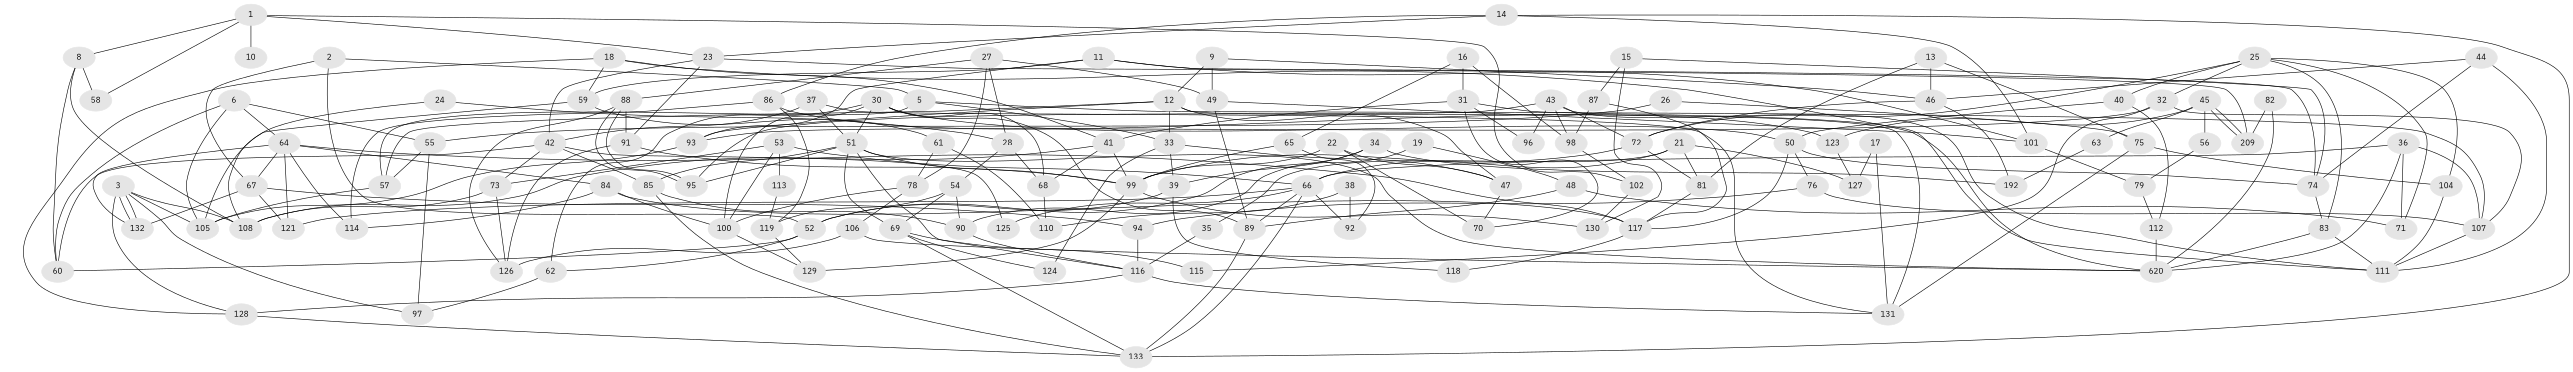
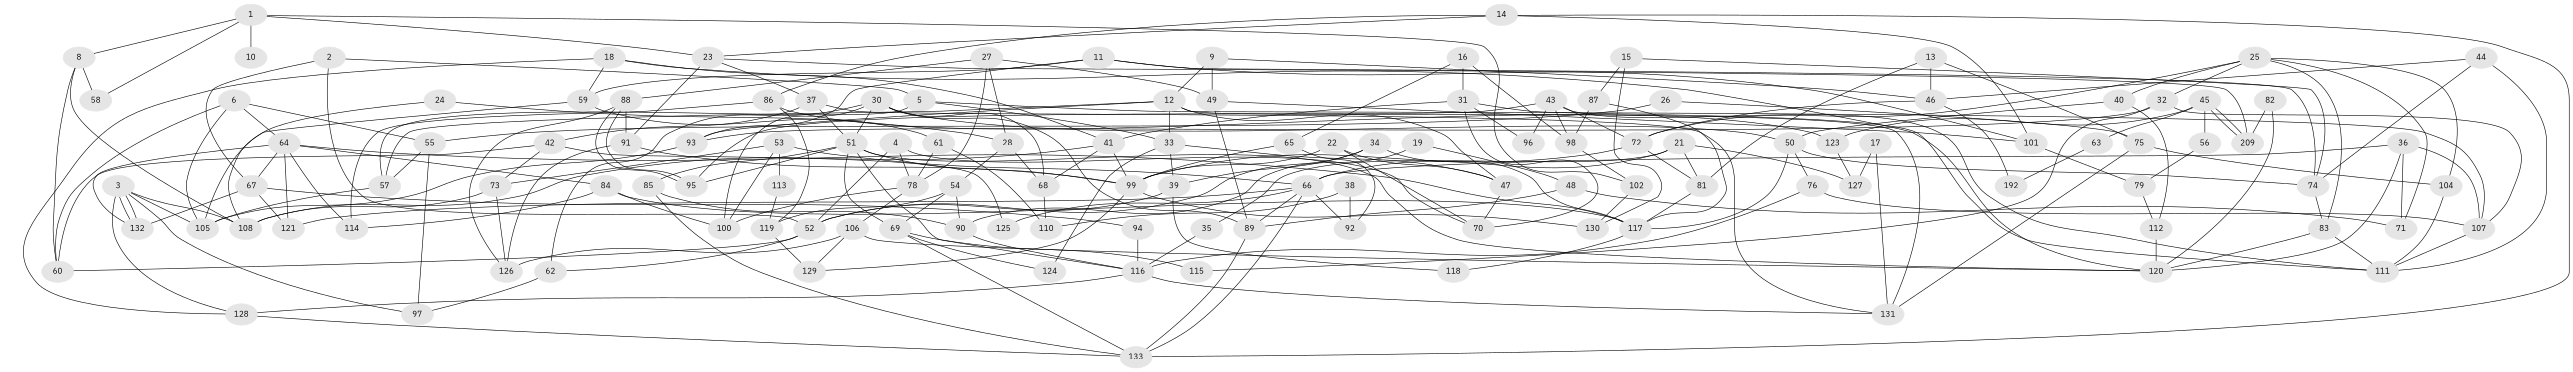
(604, 77) -> (761, 78)
none -> (896, 143)
(600, 164) -> none
(1690, 172) -> (1517, 171)
(1571, 204) -> (1463, 255)
(774, 254) -> (831, 250)
(2156, 272) -> (2156, 272)
